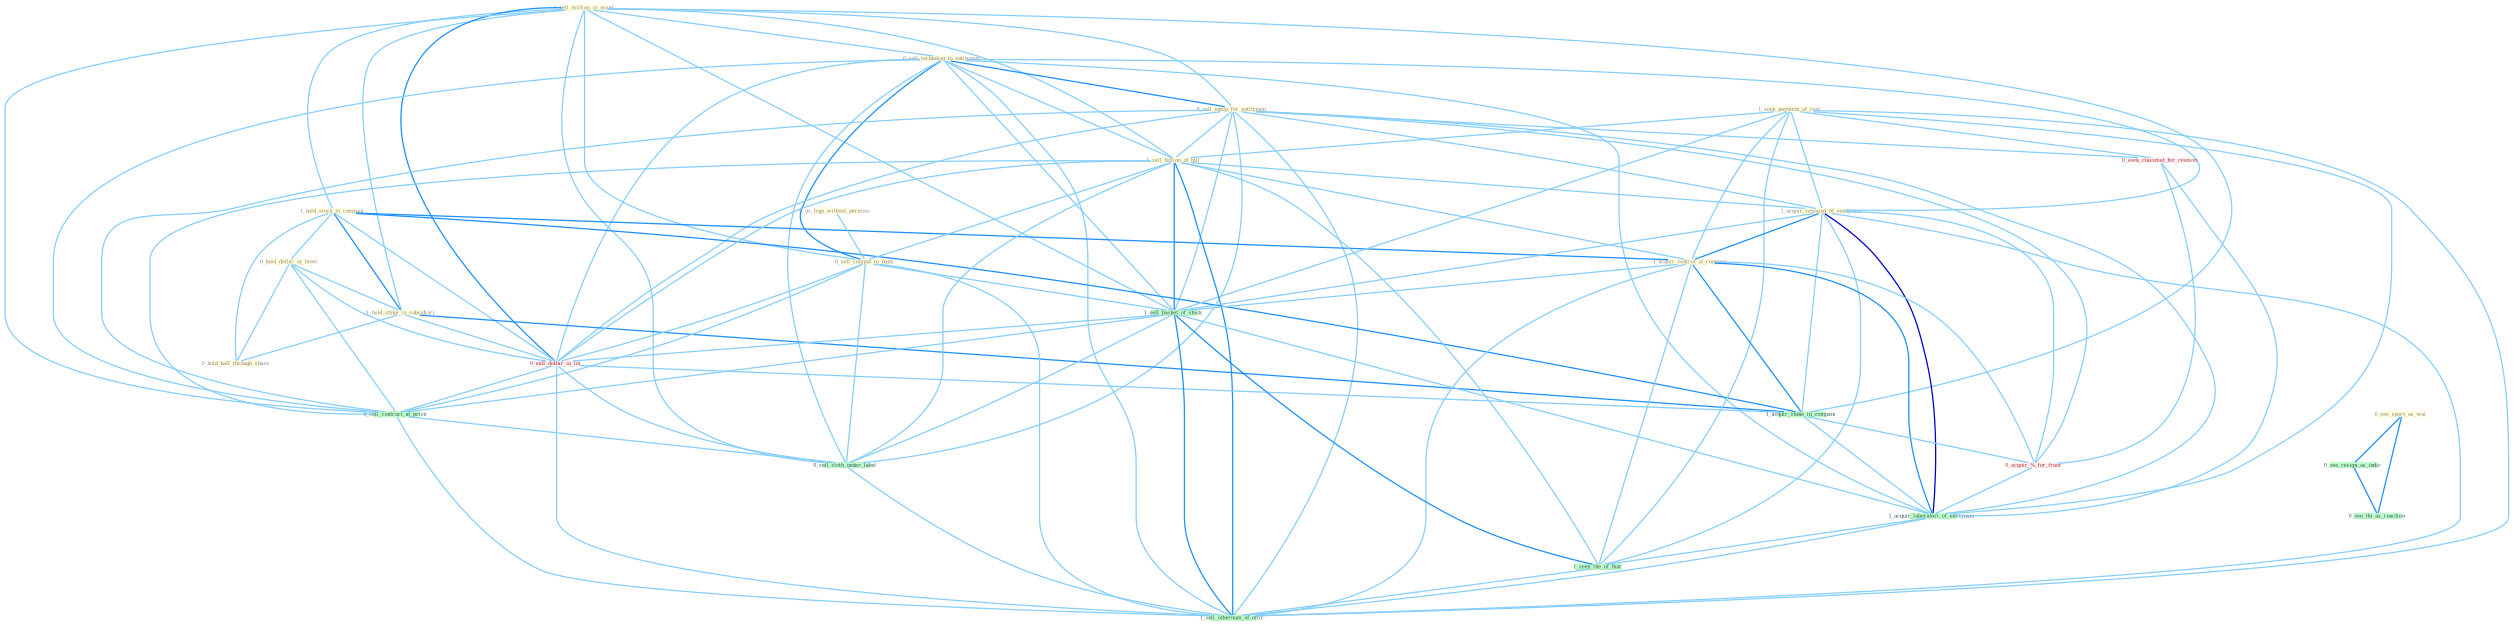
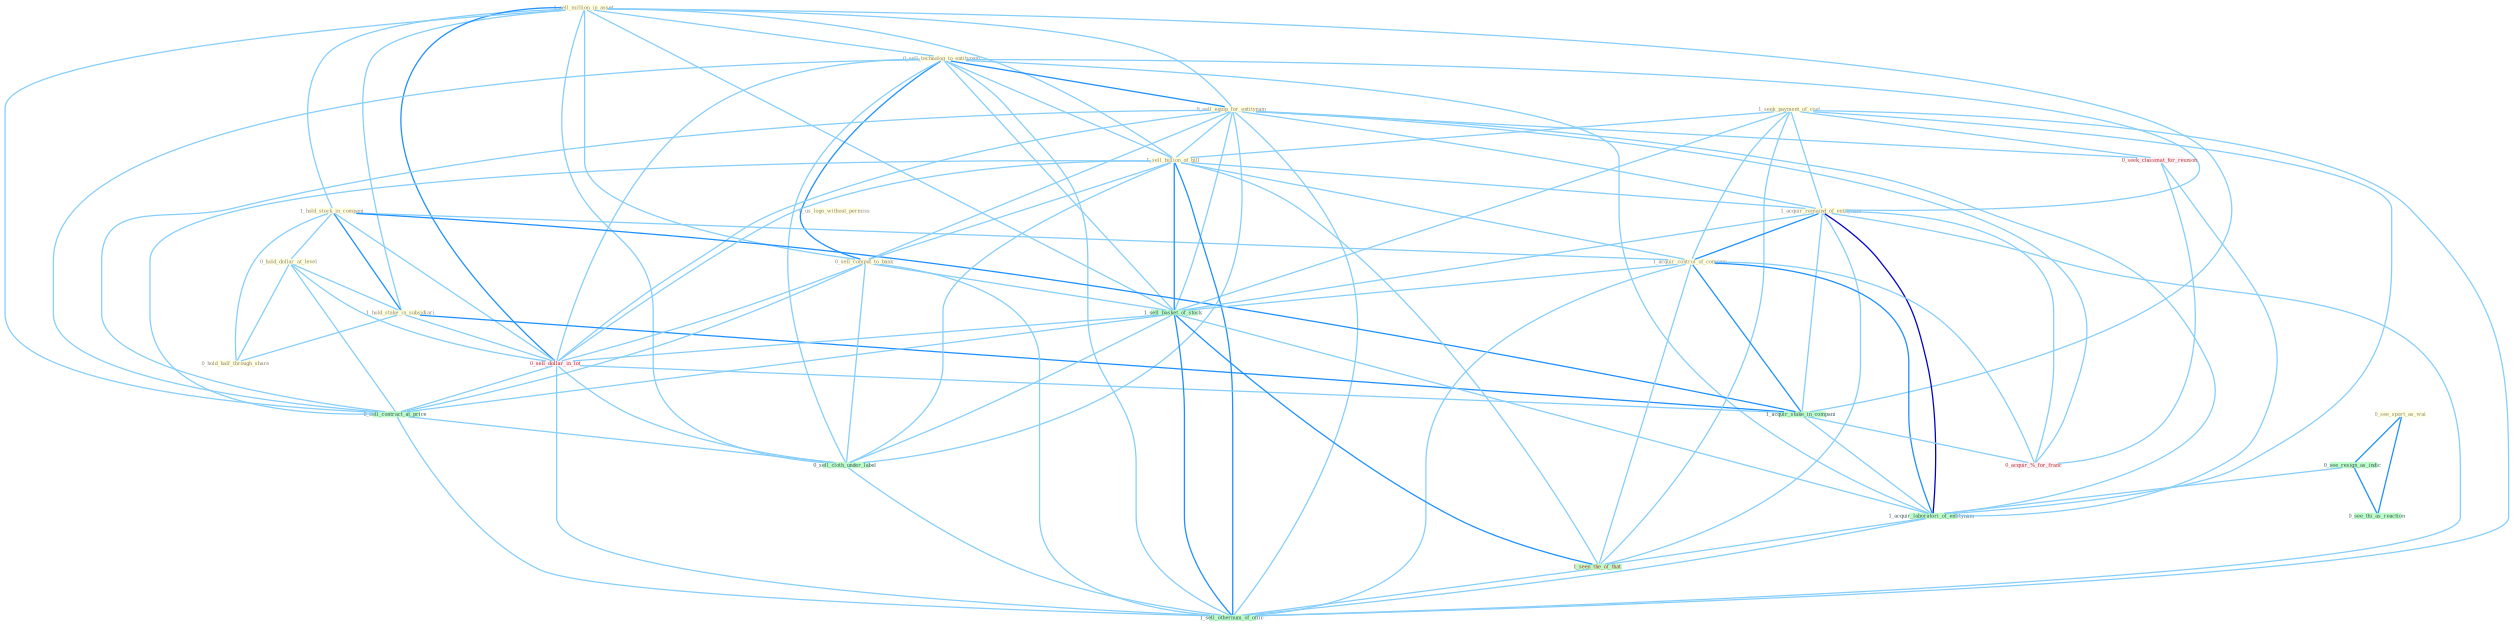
(979, 235) -> (979, 235)
(852, 239) -> (1040, 189)
(1984, 491) -> (2233, 480)
(1599, 567) -> (1599, 567)
